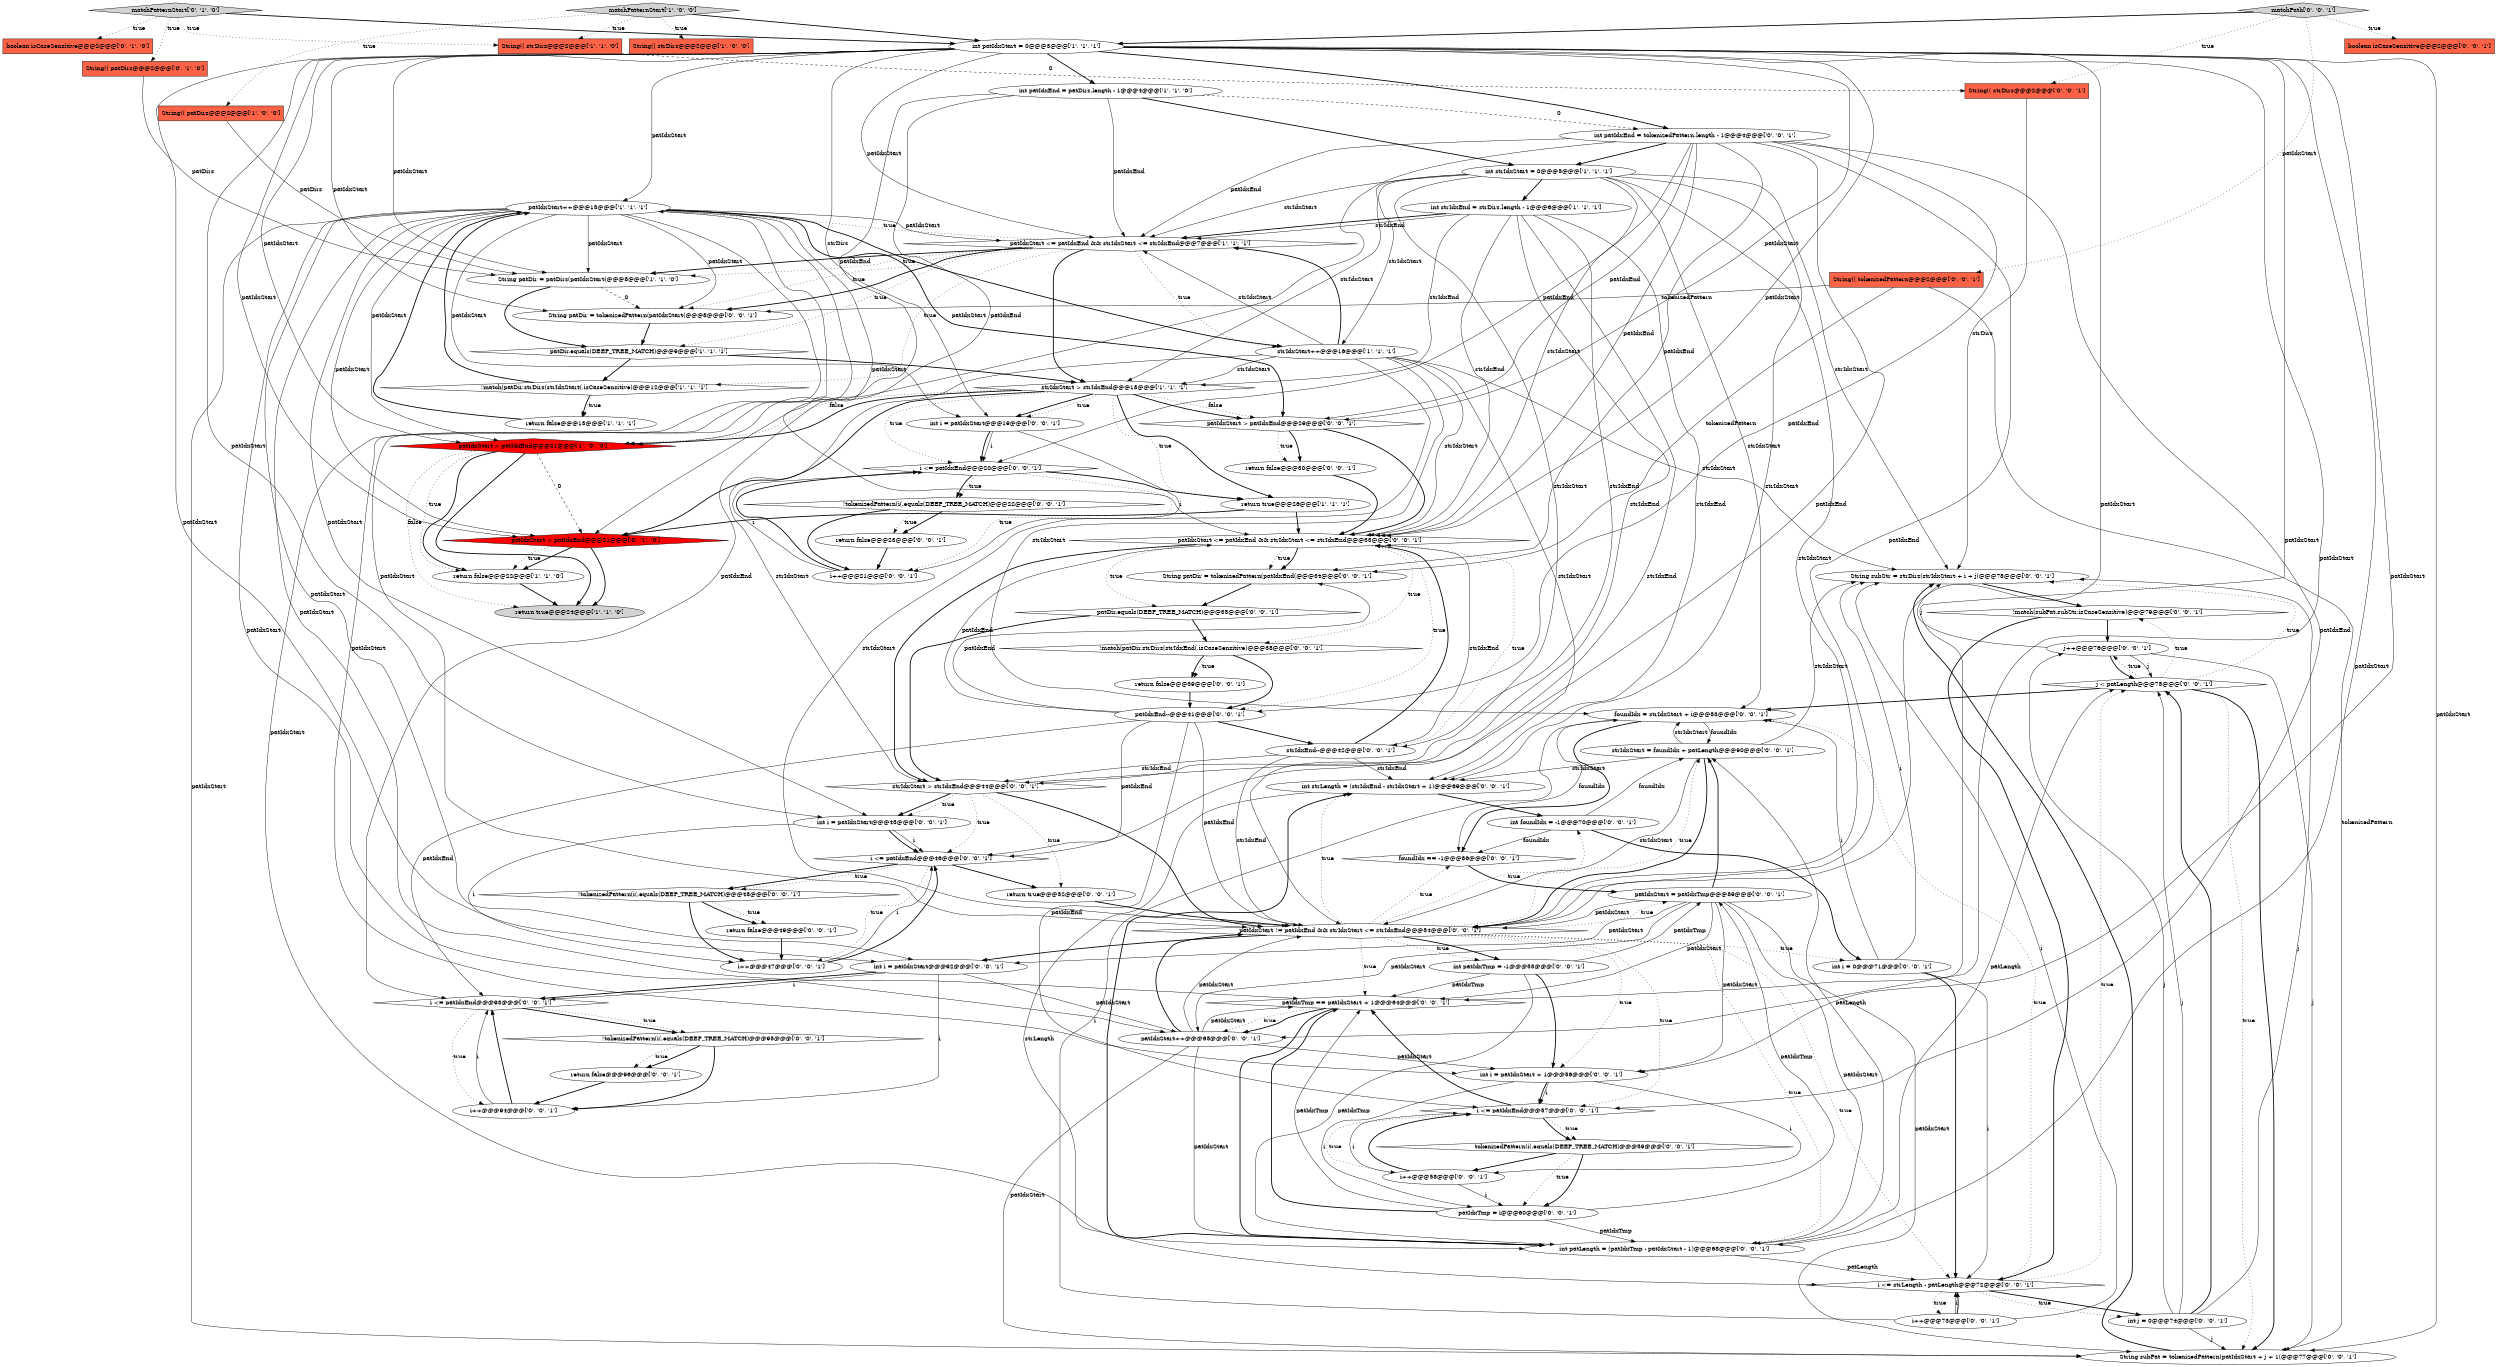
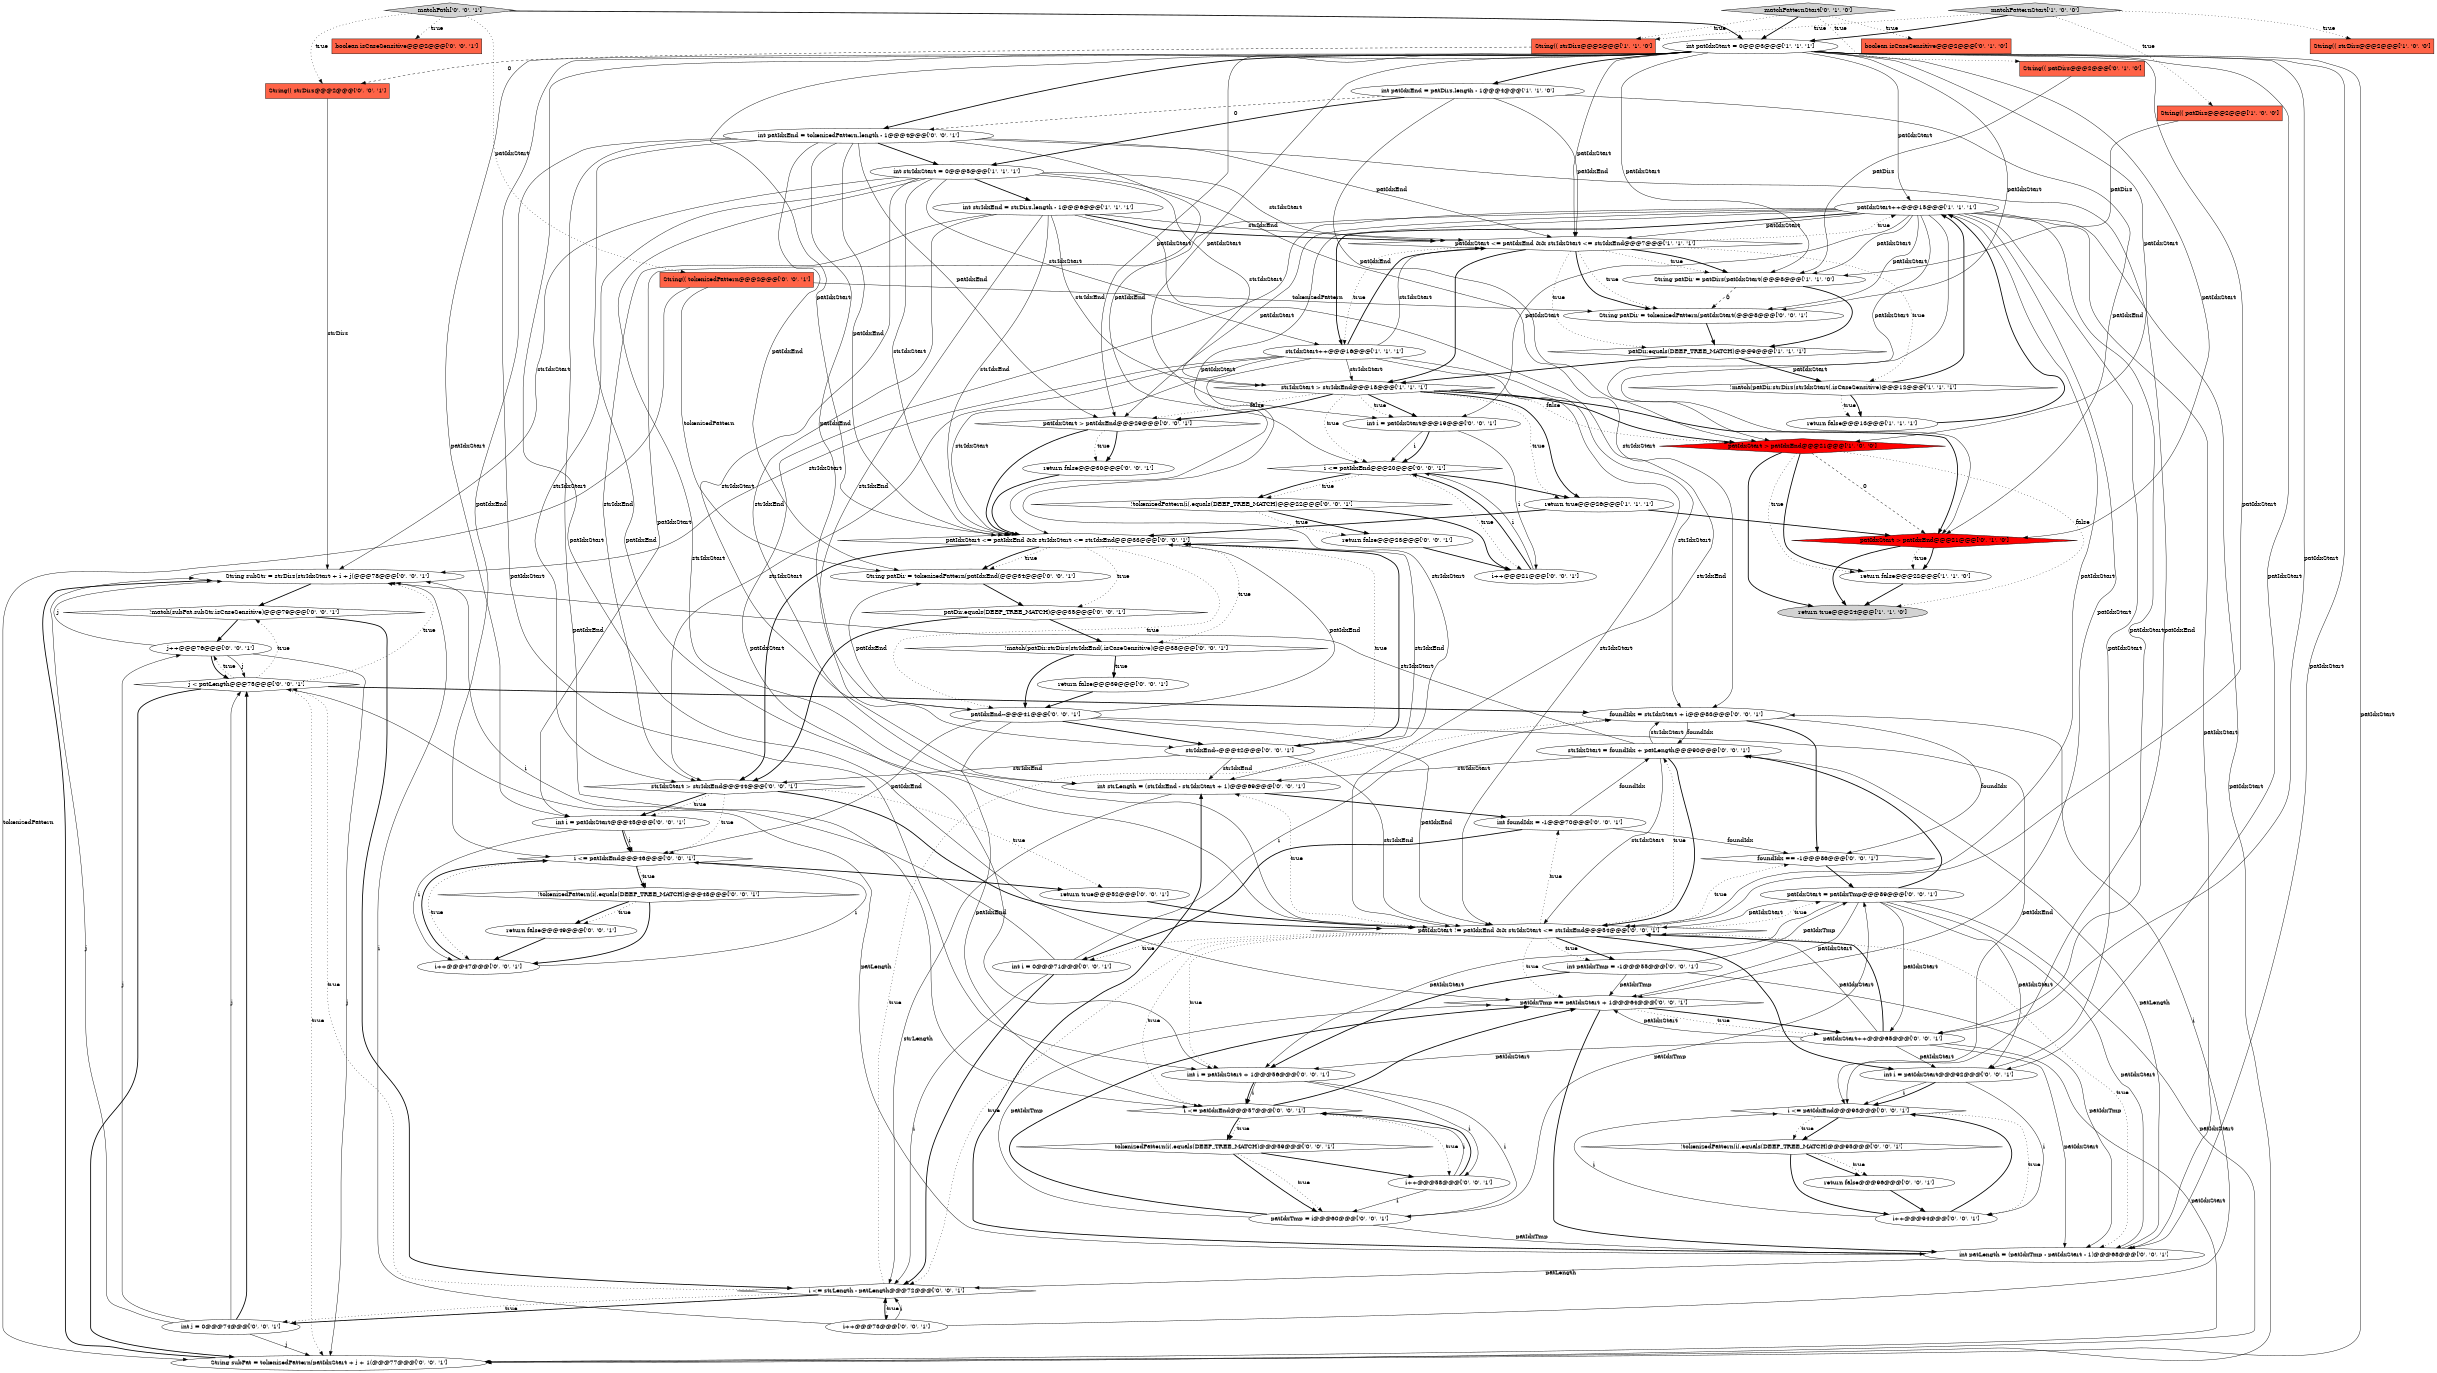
(838, 244) -> (1224, 244)
(969, 327) -> (1444, 223)
(1068, 1002) -> (1914, 1056)
